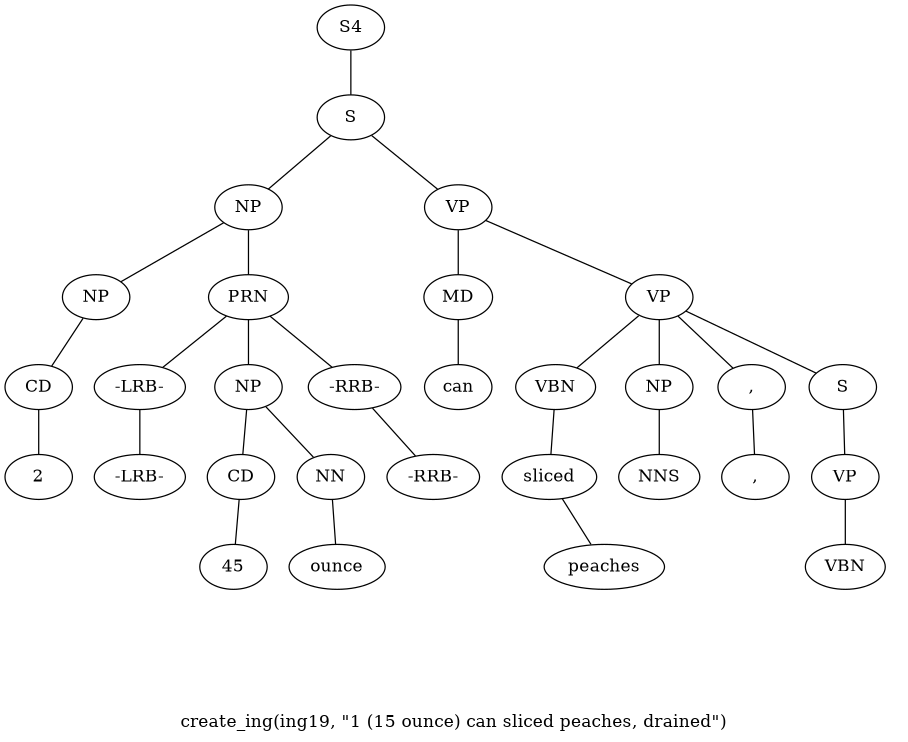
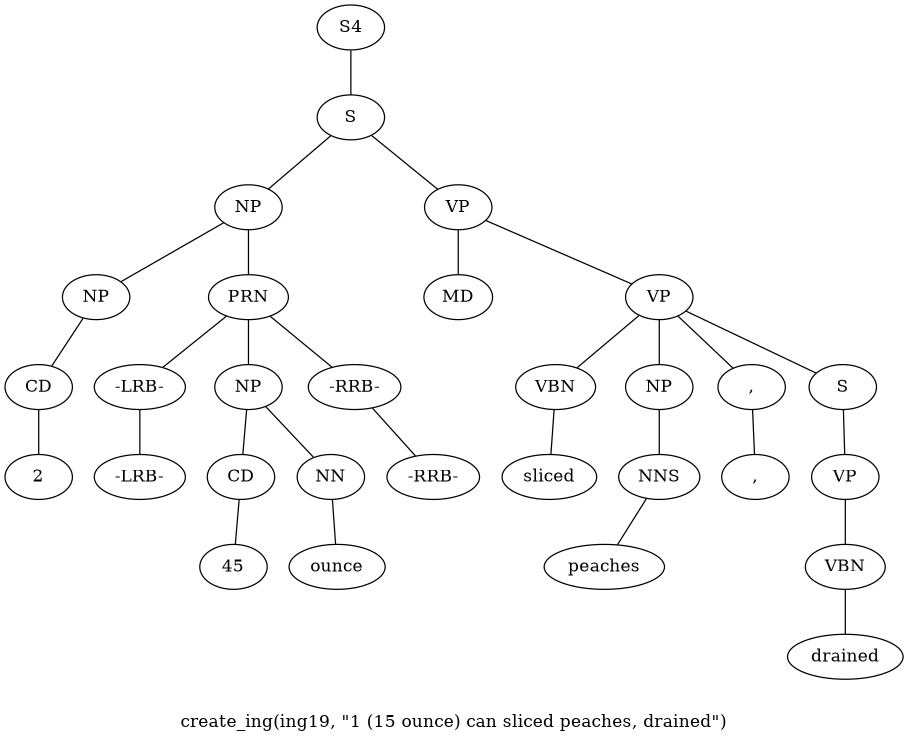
(458, 387) -> none
(577, 522) -> (632, 522)
none -> (845, 657)
